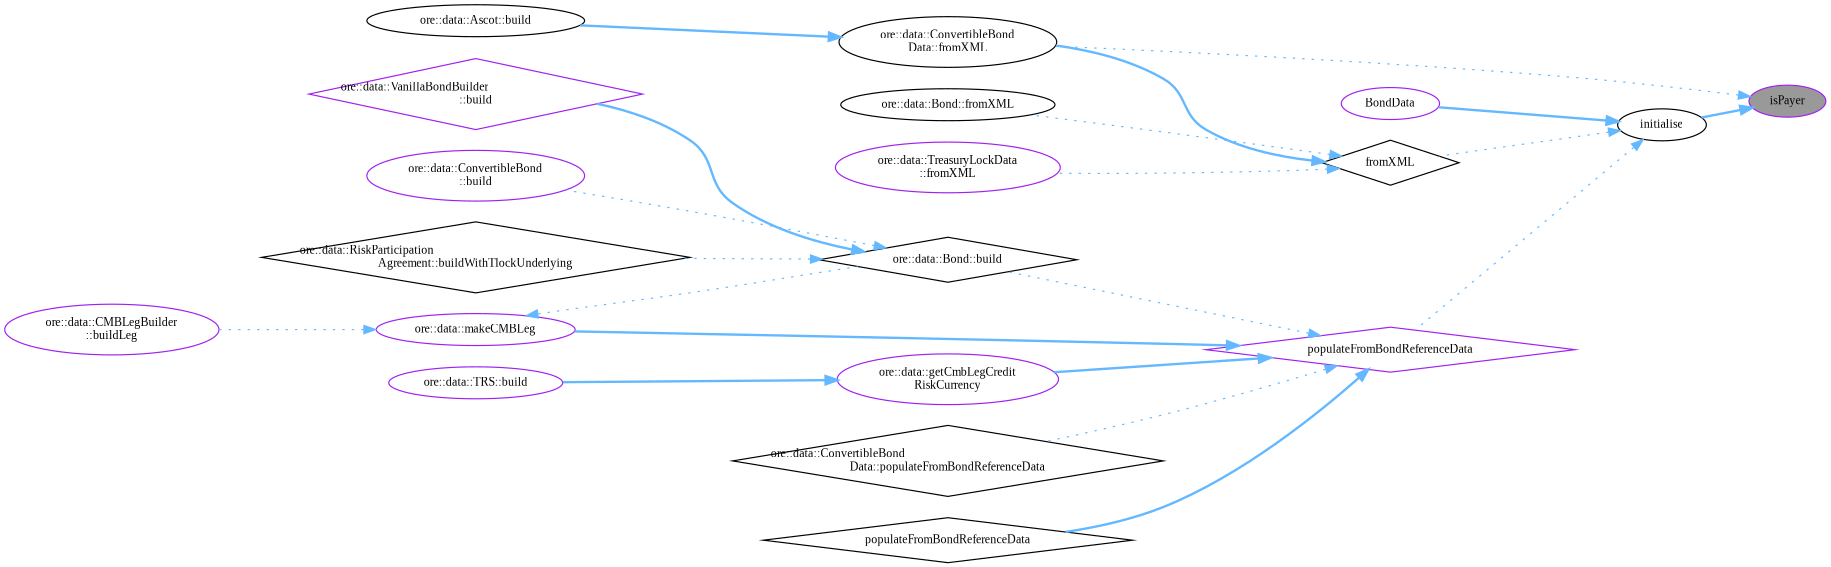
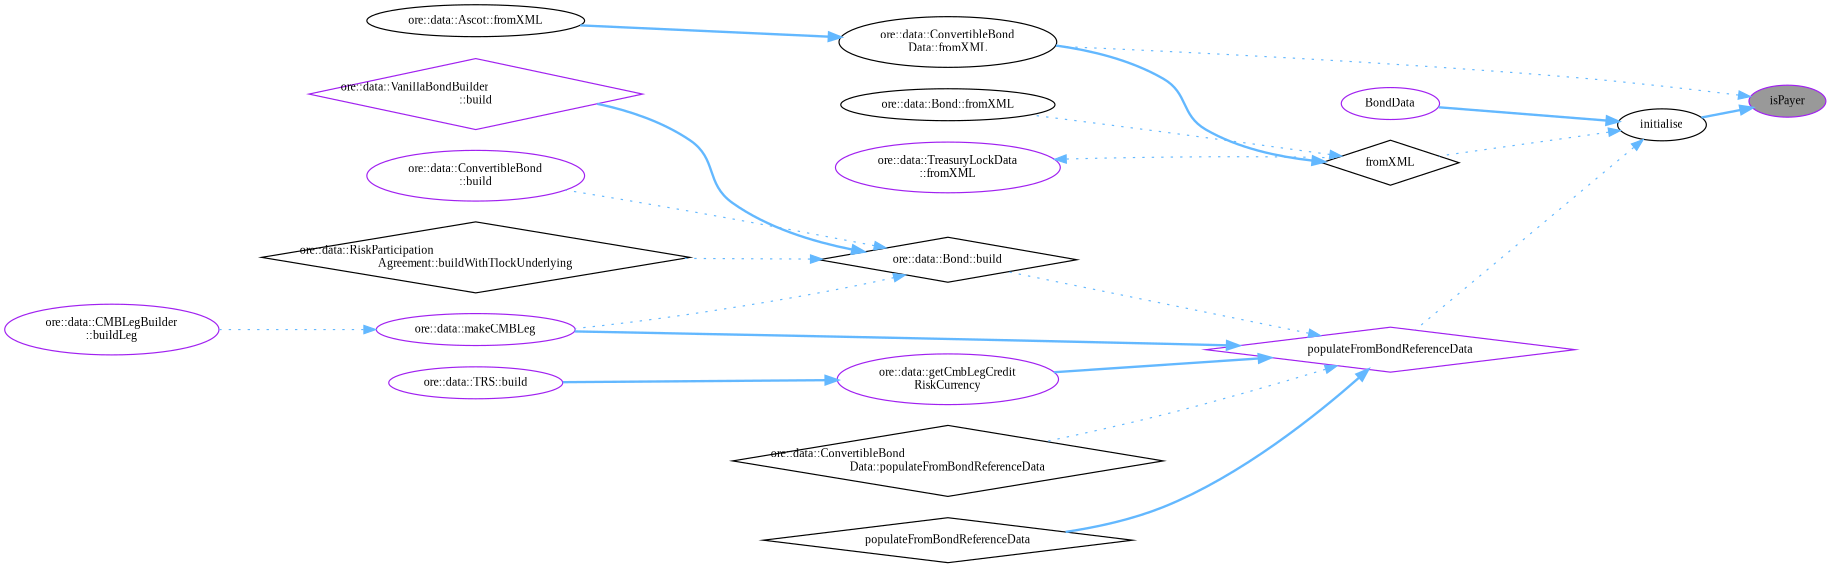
(476, 21) -> (476, 21)
(1192, 173) -> (1201, 157)
(698, 292) -> (735, 307)
